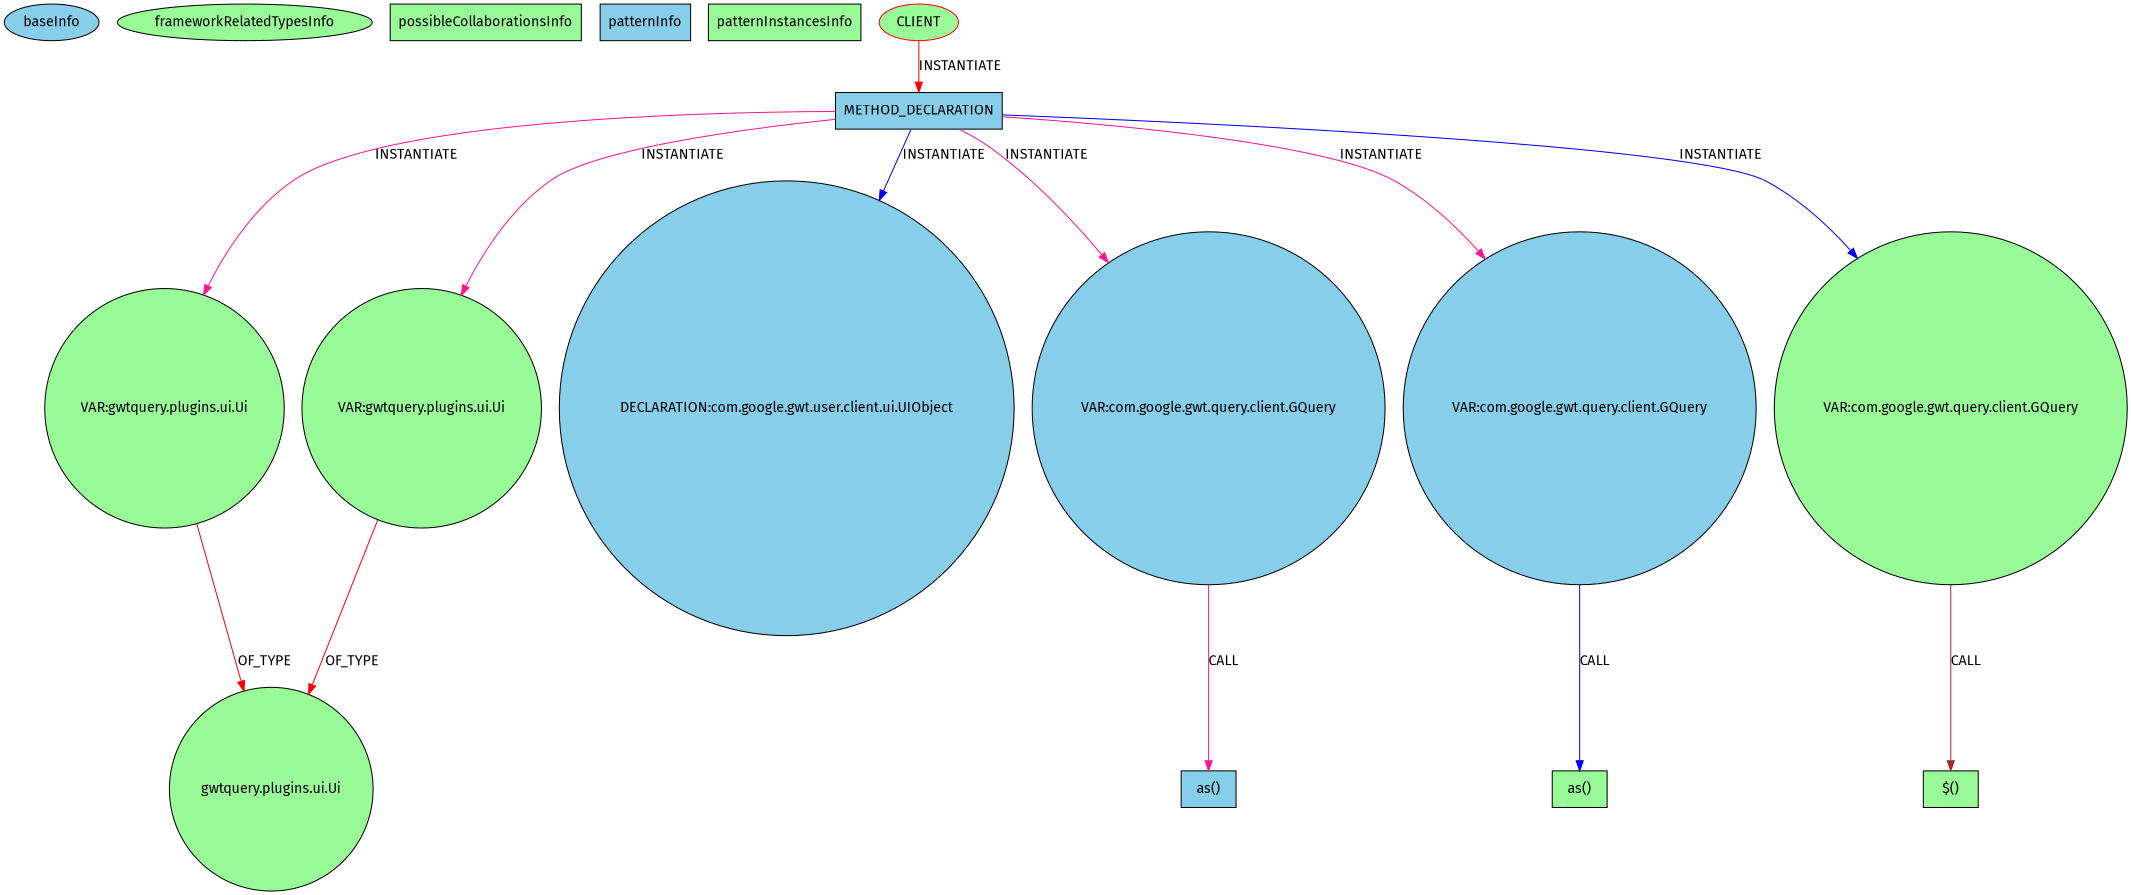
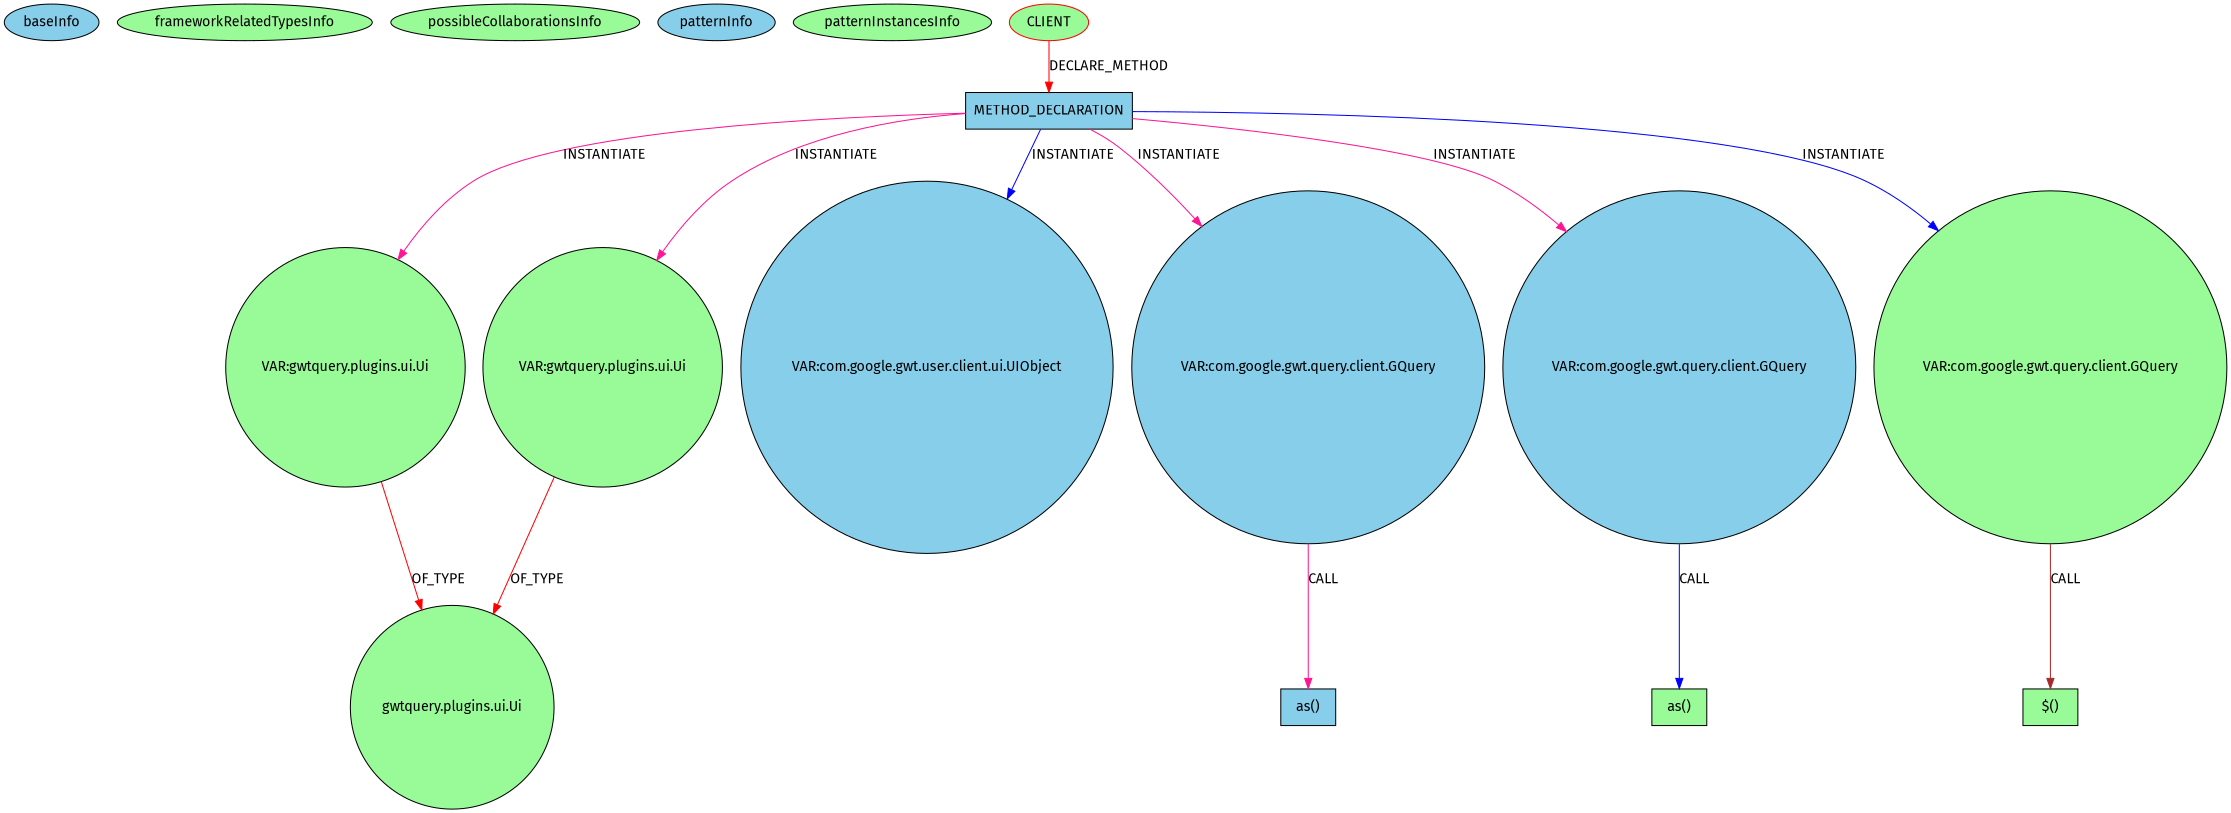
(486, 22) -> (515, 22)
(645, 22) -> (717, 22)
(785, 22) -> (892, 22)
(961, 67) -> (1109, 67)
(787, 408) -> (927, 367)
